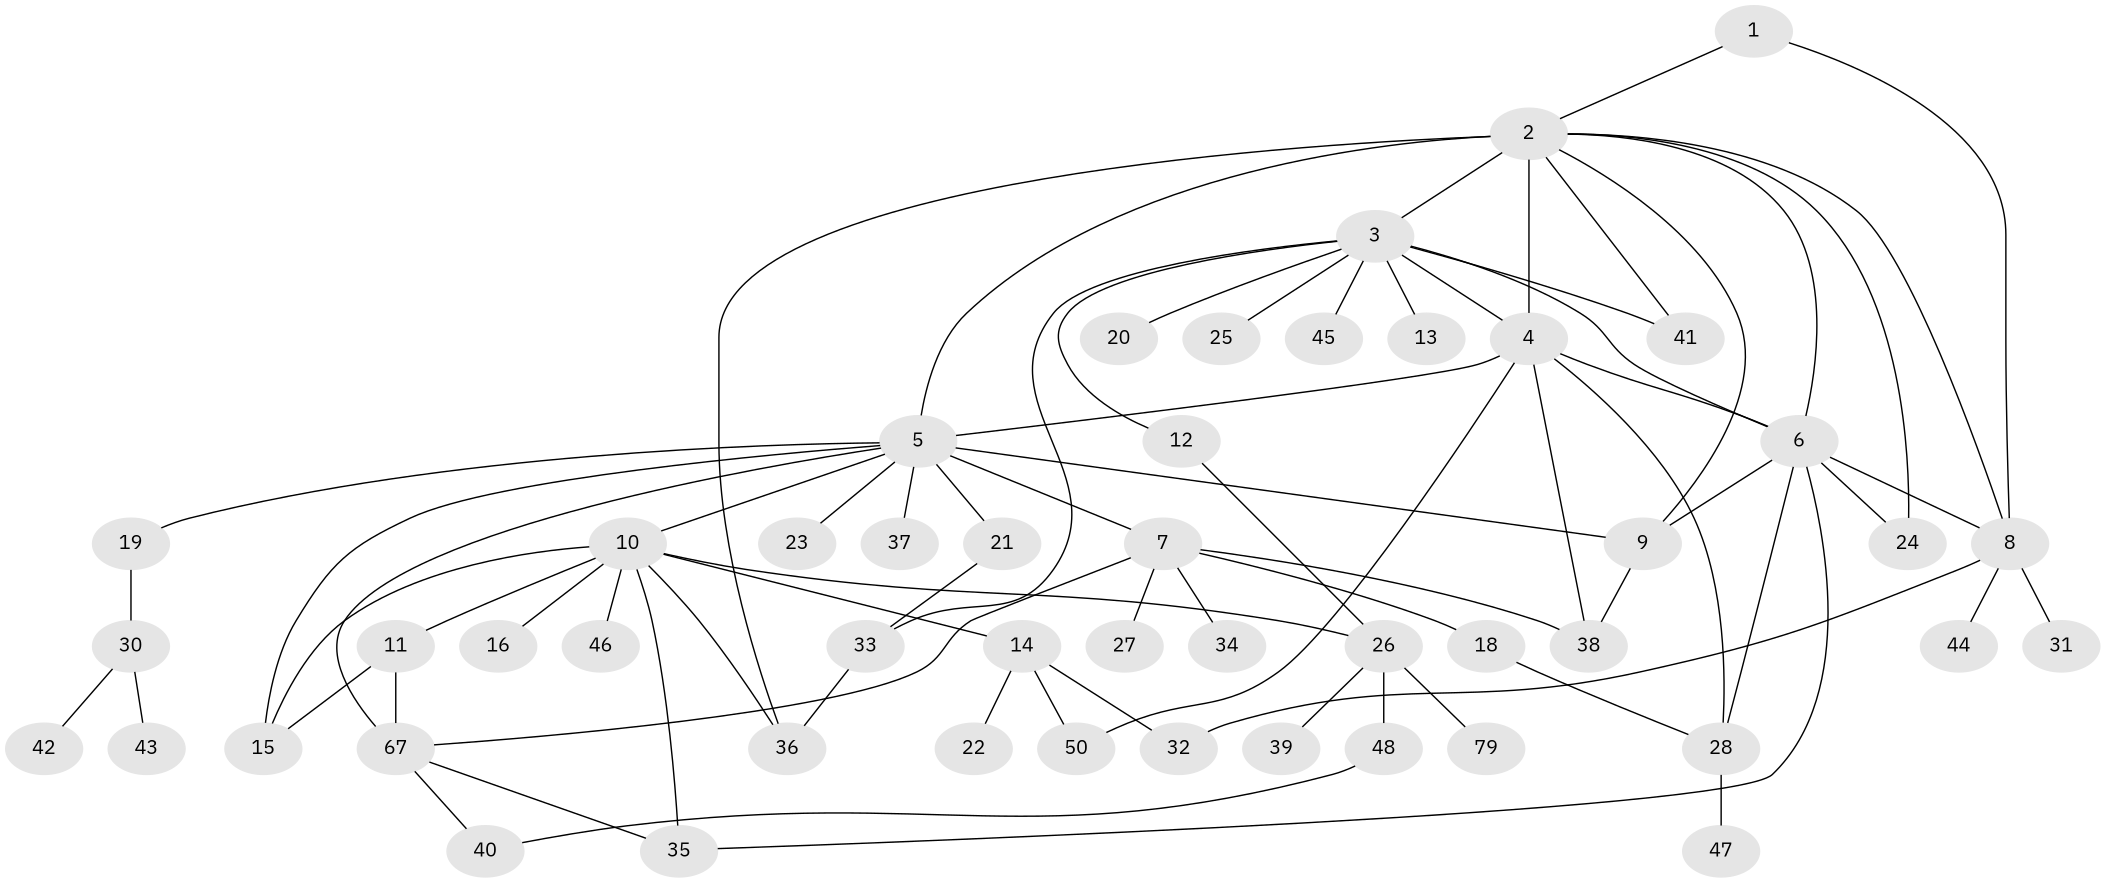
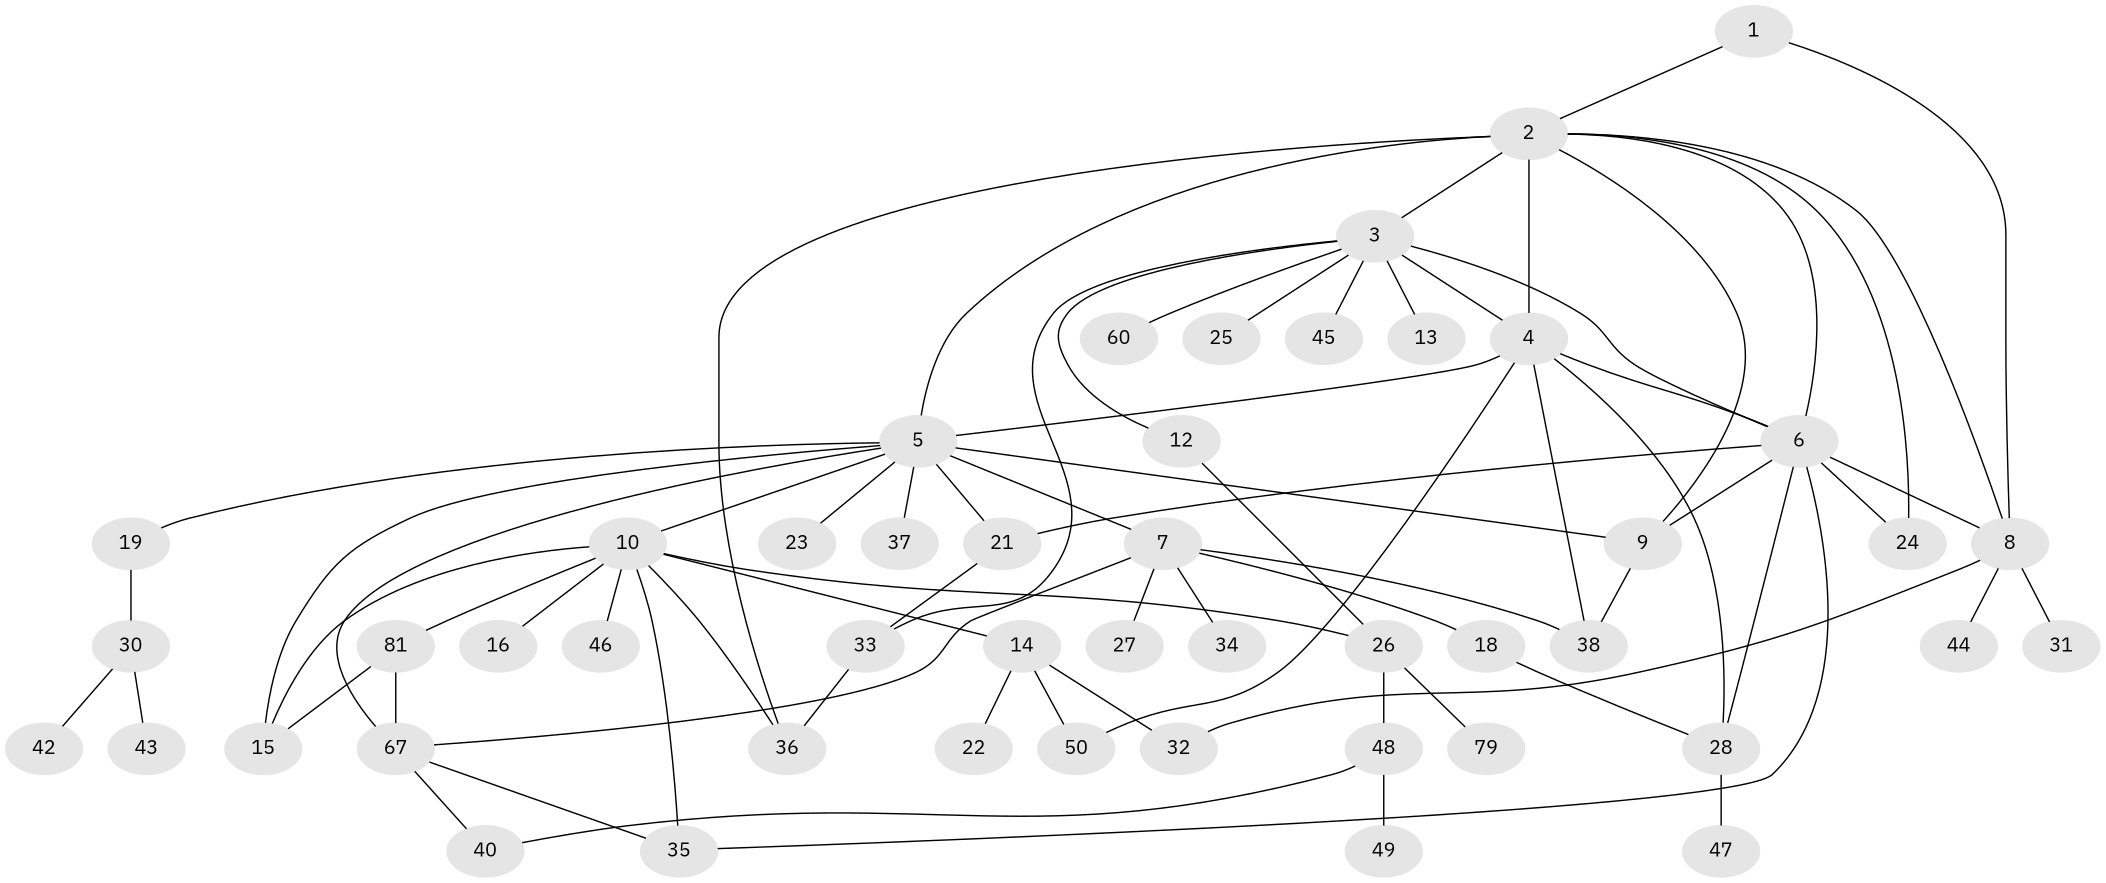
(1119, 339) -> (1119, 339)
(1686, 339) -> none
none -> (1398, 479)
(396, 646) -> (396, 646)
(1281, 749) -> none
none -> (1384, 851)
